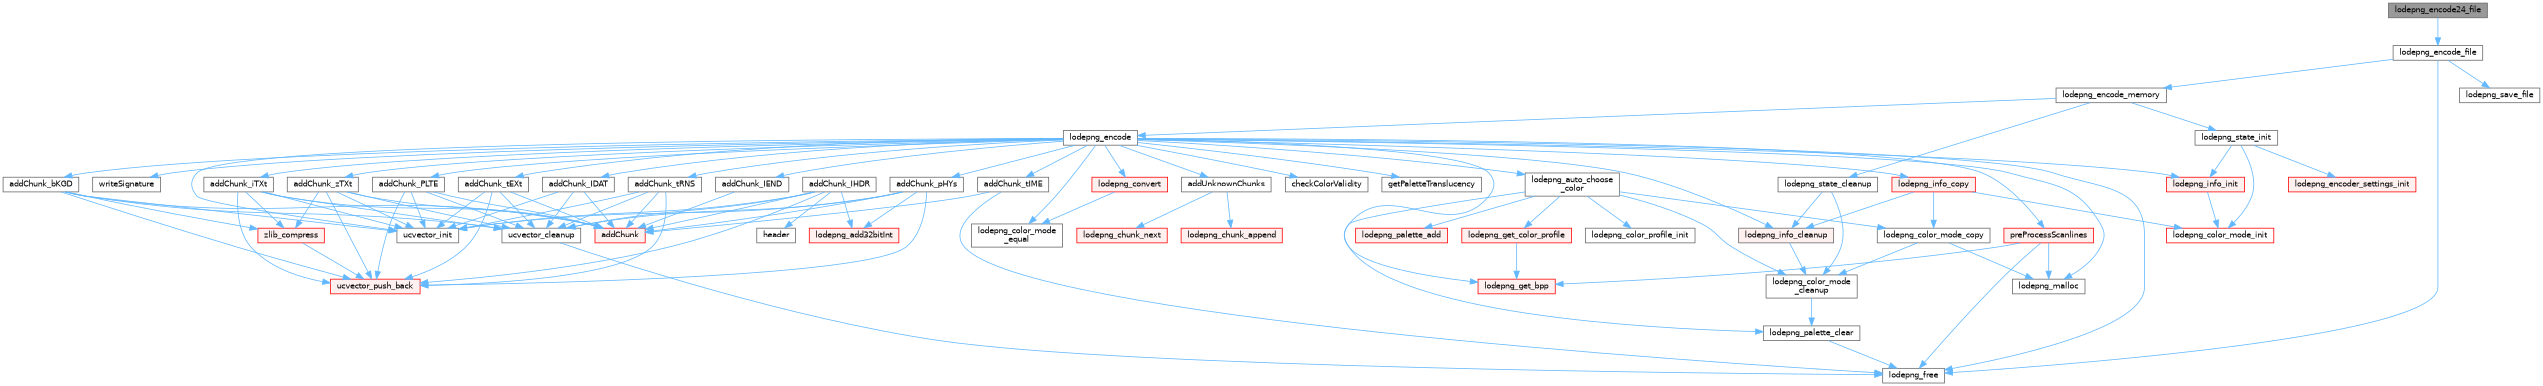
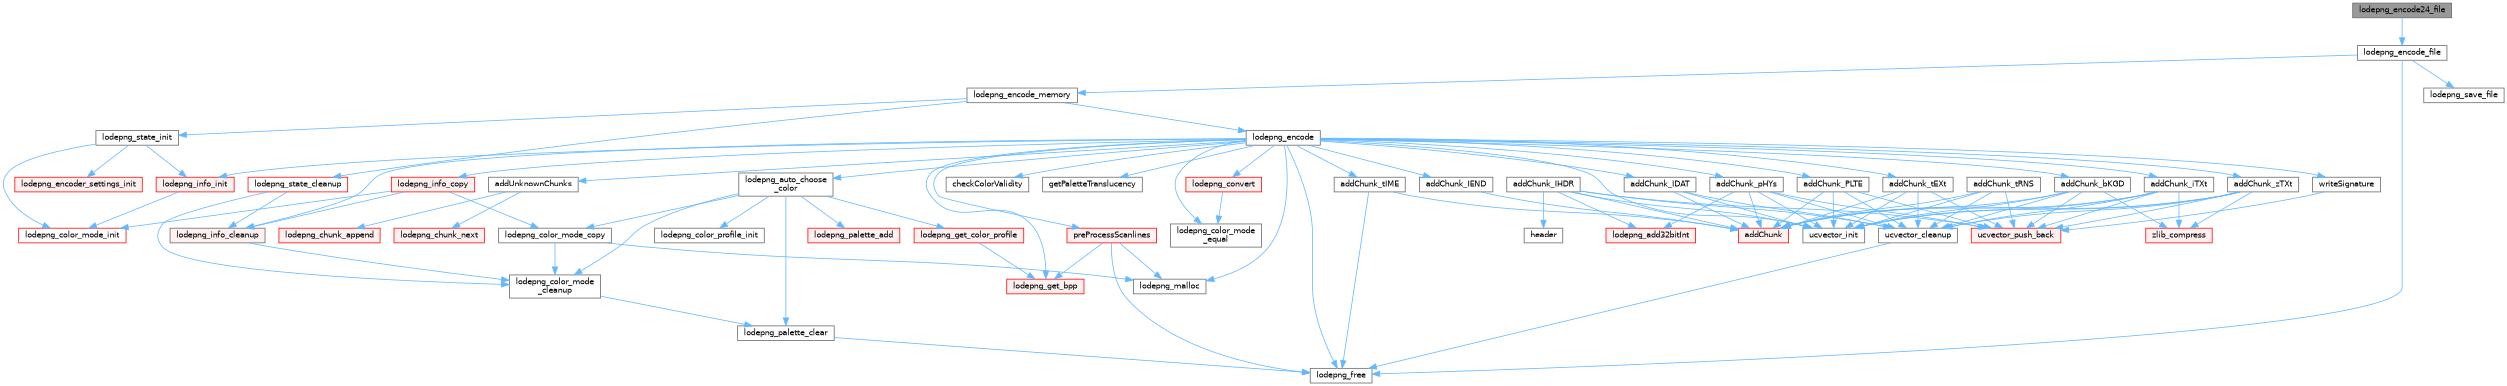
(879, 152) -> none
(1828, 185) -> (298, 185)
(330, 259) -> (2197, 214)
